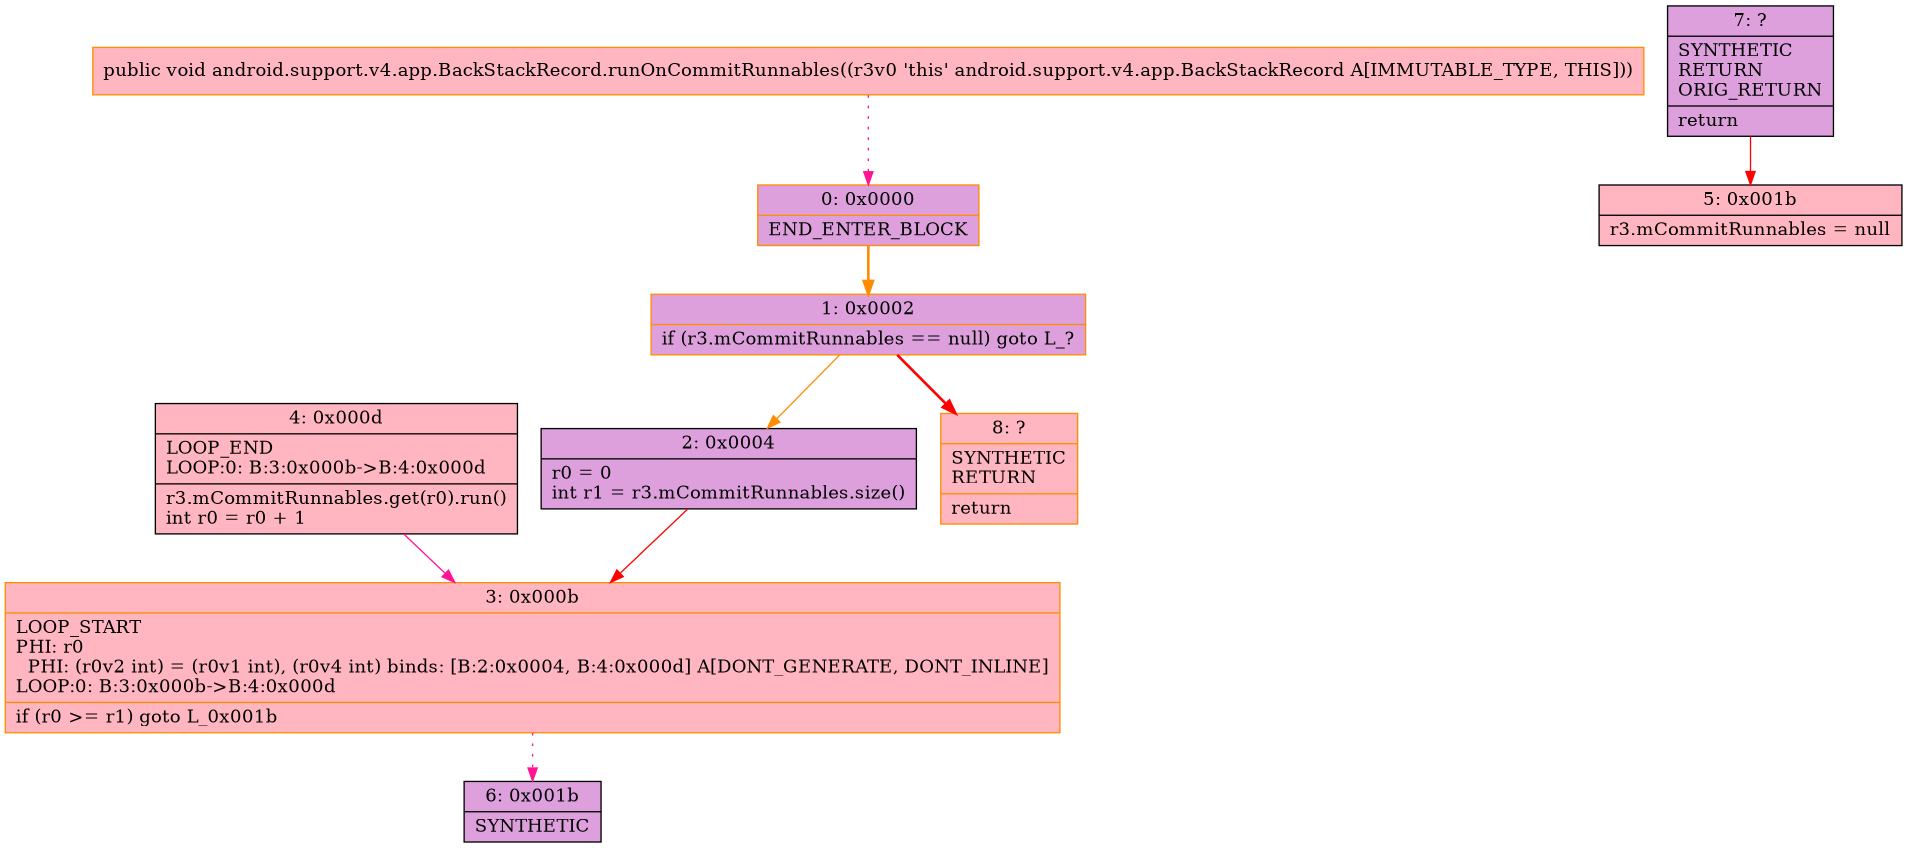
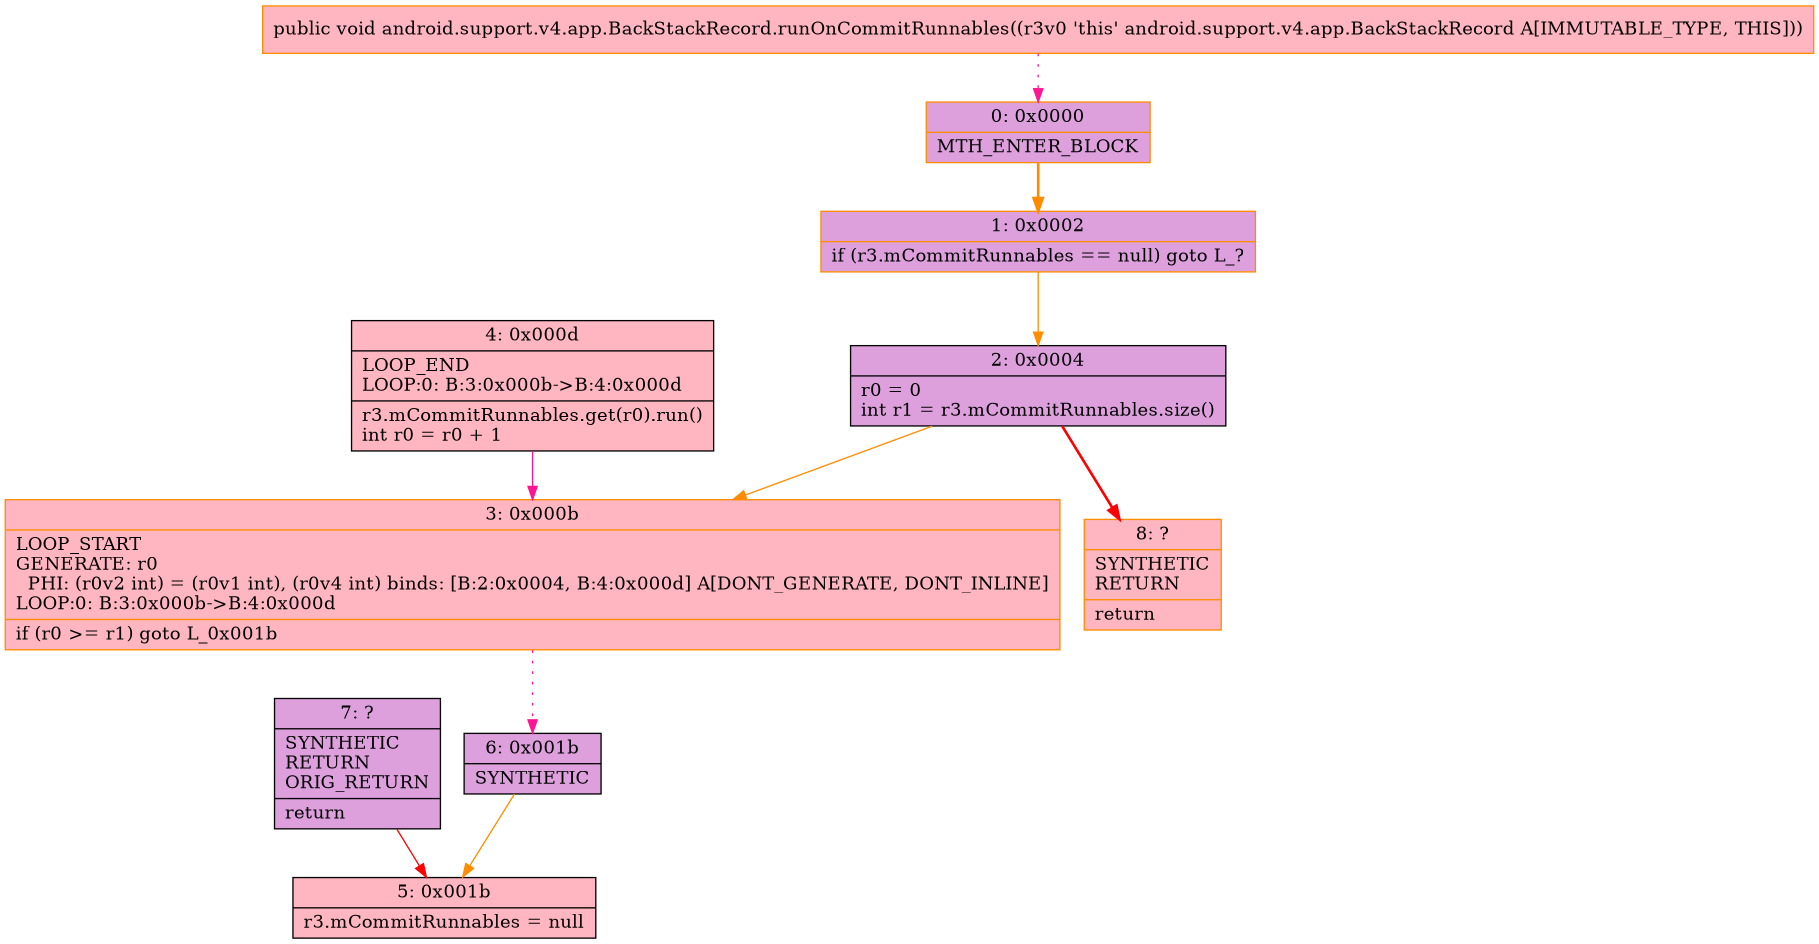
(868, 230) -> (1038, 147)
(922, 379) -> (1087, 467)
(654, 541) -> (839, 461)
(53, 647) -> (90, 564)
none -> (492, 830)
